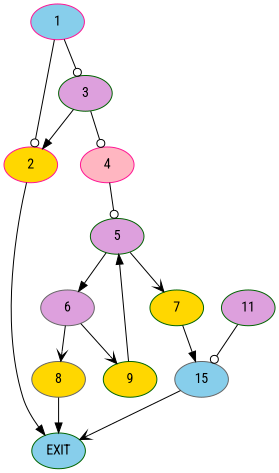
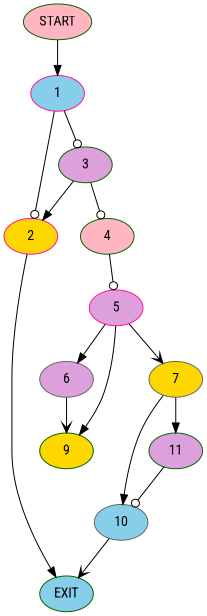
none -> (58, 22)
(107, 165) -> (107, 236)
(117, 236) -> (116, 308)
(177, 308) -> (176, 379)
(124, 313) -> (108, 379)
(59, 379) -> none
(202, 379) -> (121, 522)
none -> (176, 410)
